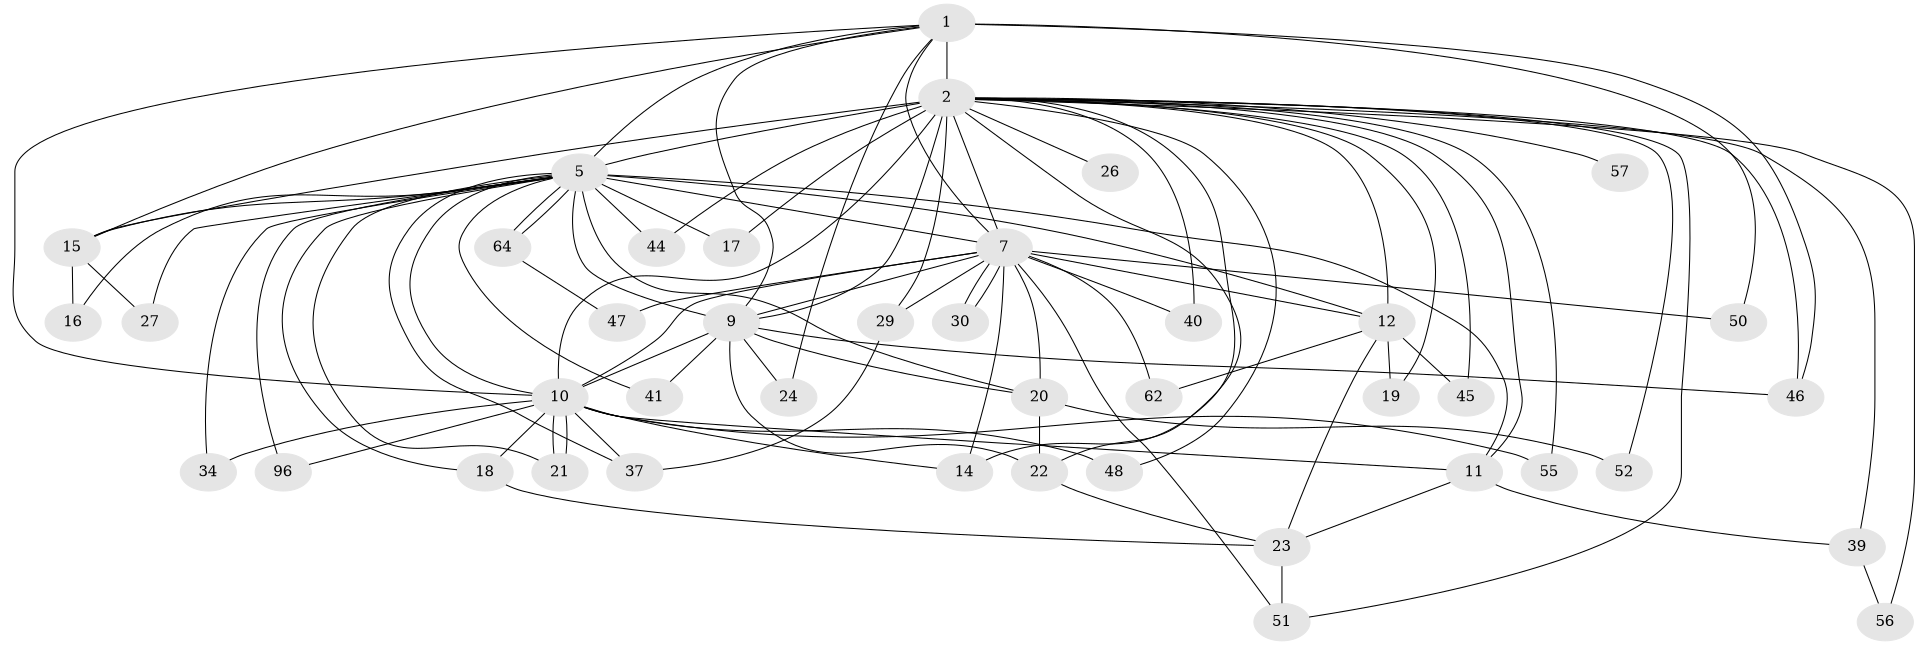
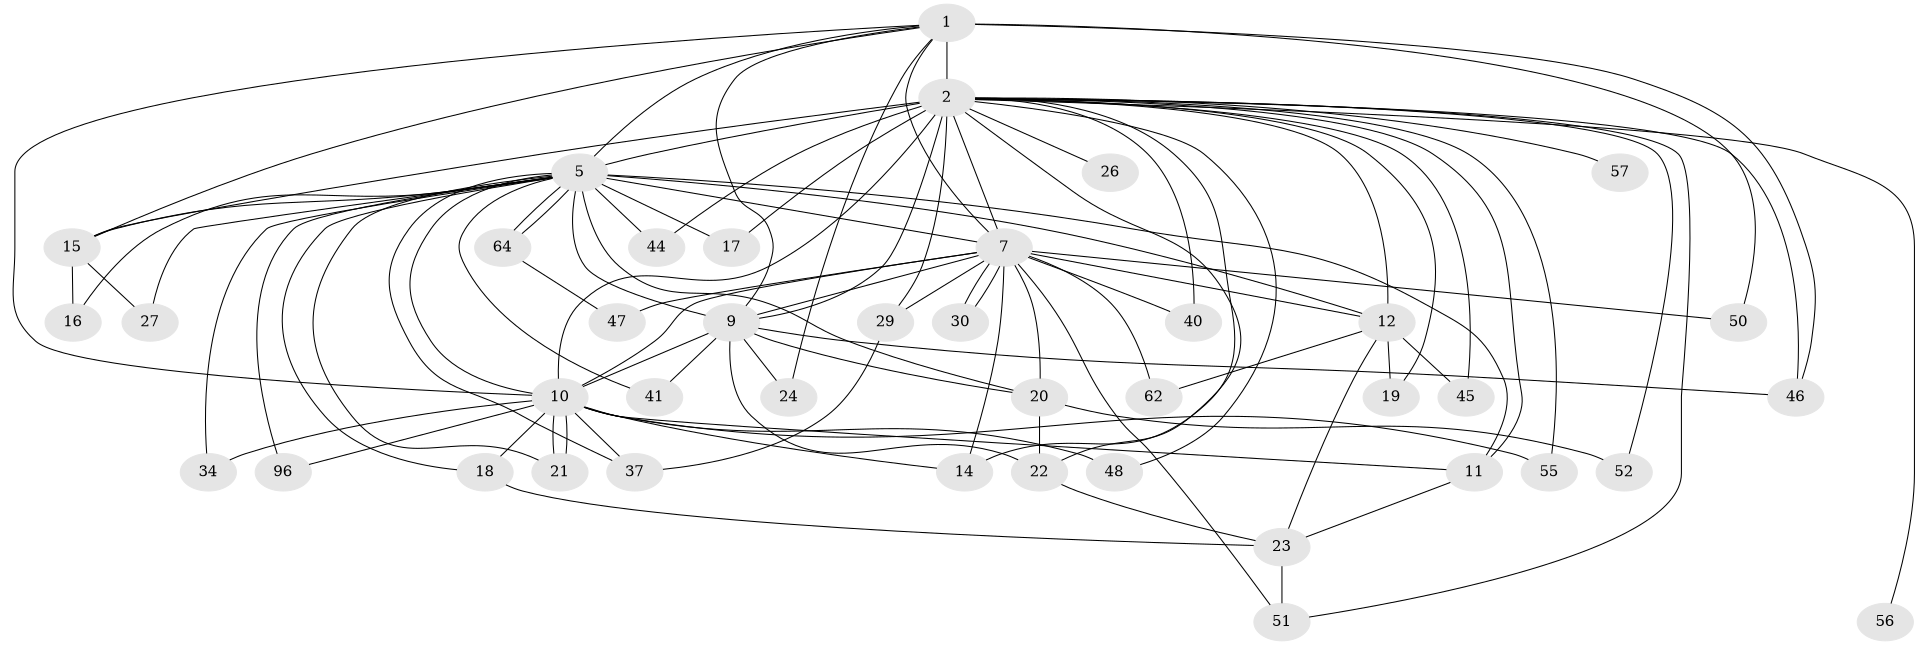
(1857, 547) -> none
